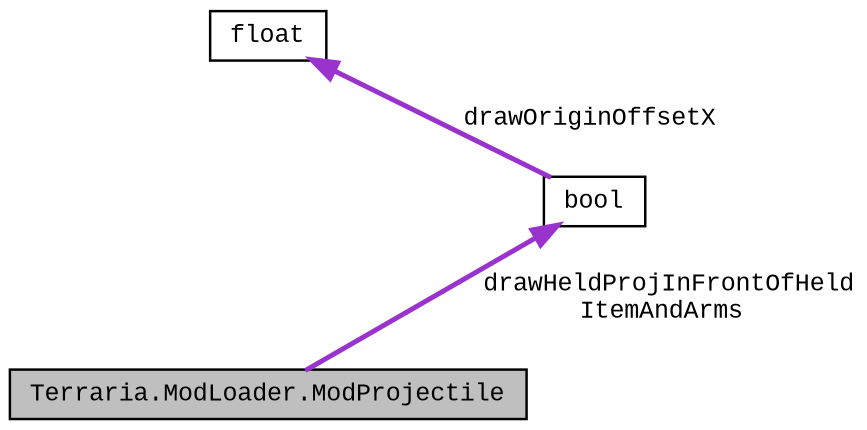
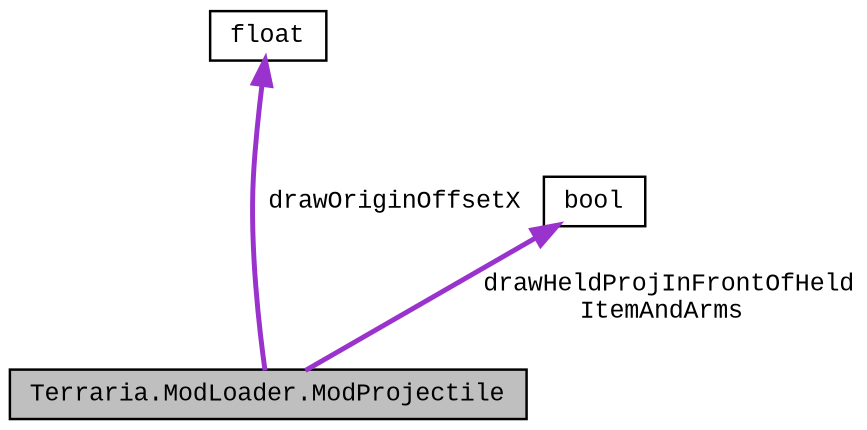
(442, 124) -> (253, 228)
